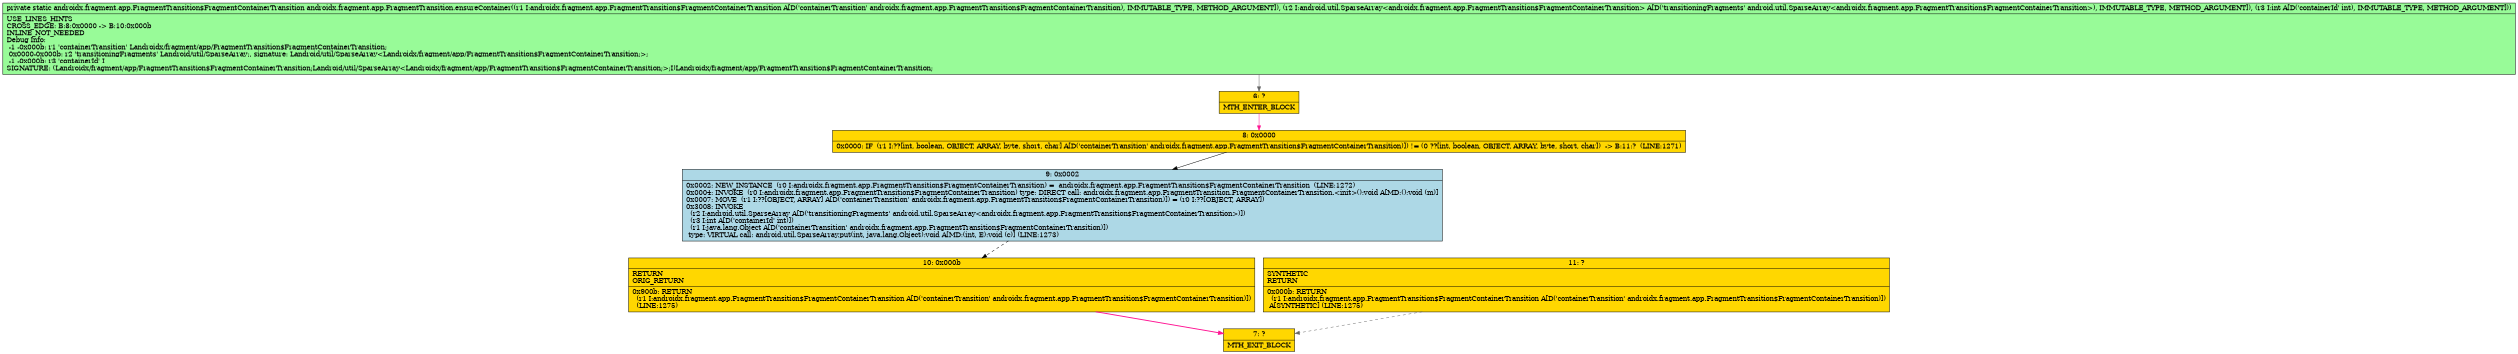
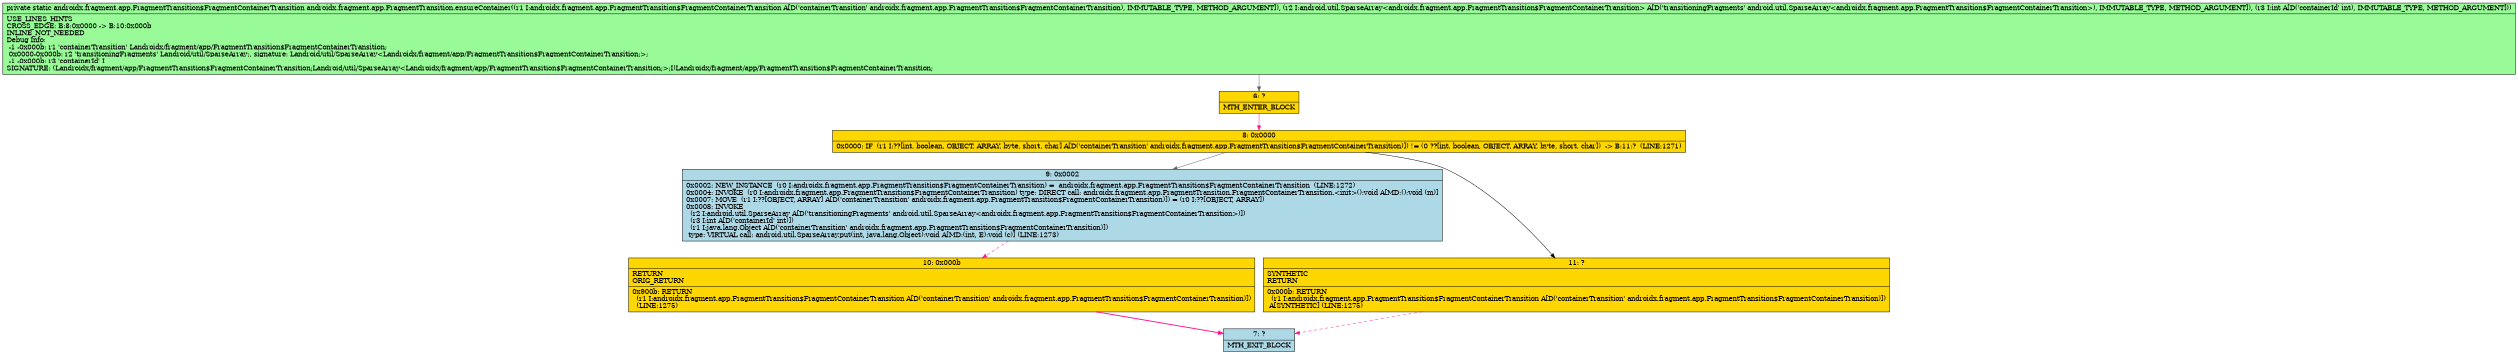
(1202, 160) -> (1202, 160)
none -> (1470, 182)
(717, 207) -> (717, 207)
(997, 248) -> (997, 248)
(1361, 322) -> (1361, 322)
(1259, 340) -> (1259, 340)
